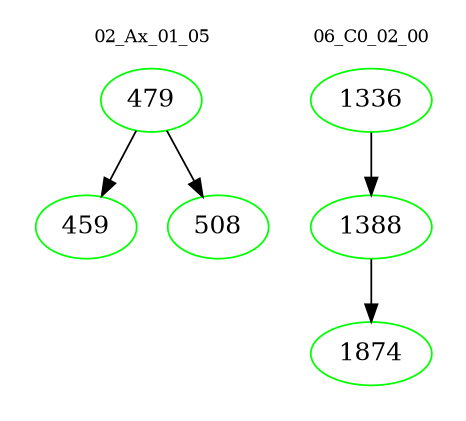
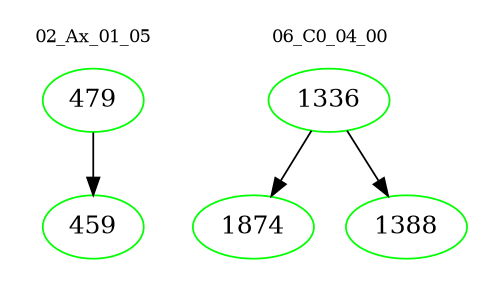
(371, 38) -> (330, 38)
(218, 227) -> none
(371, 282) -> (296, 156)
